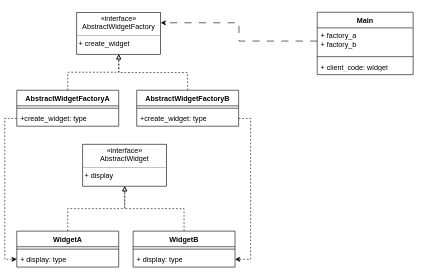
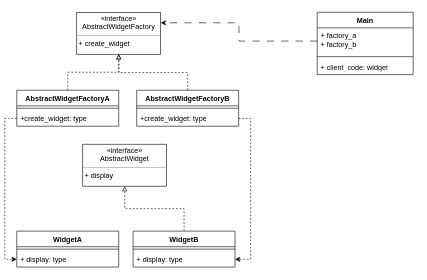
(84, 209) -> none
